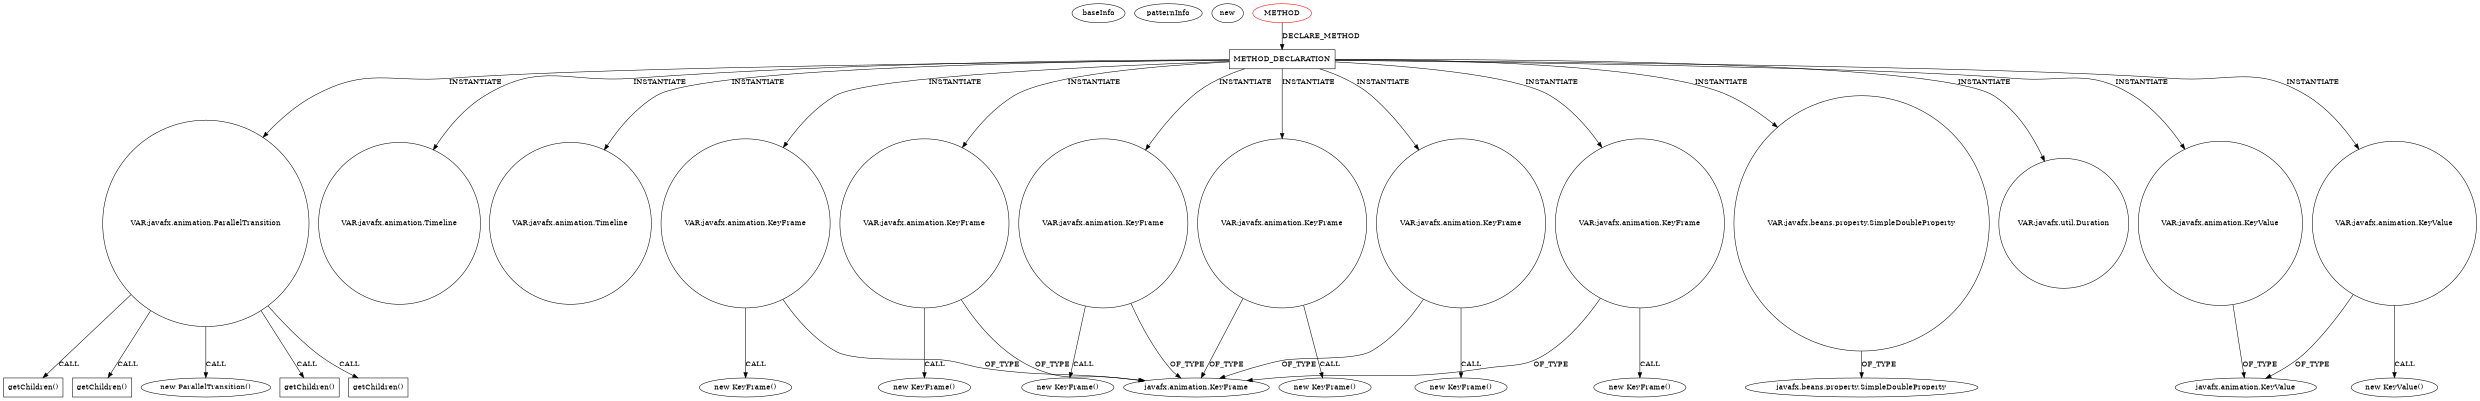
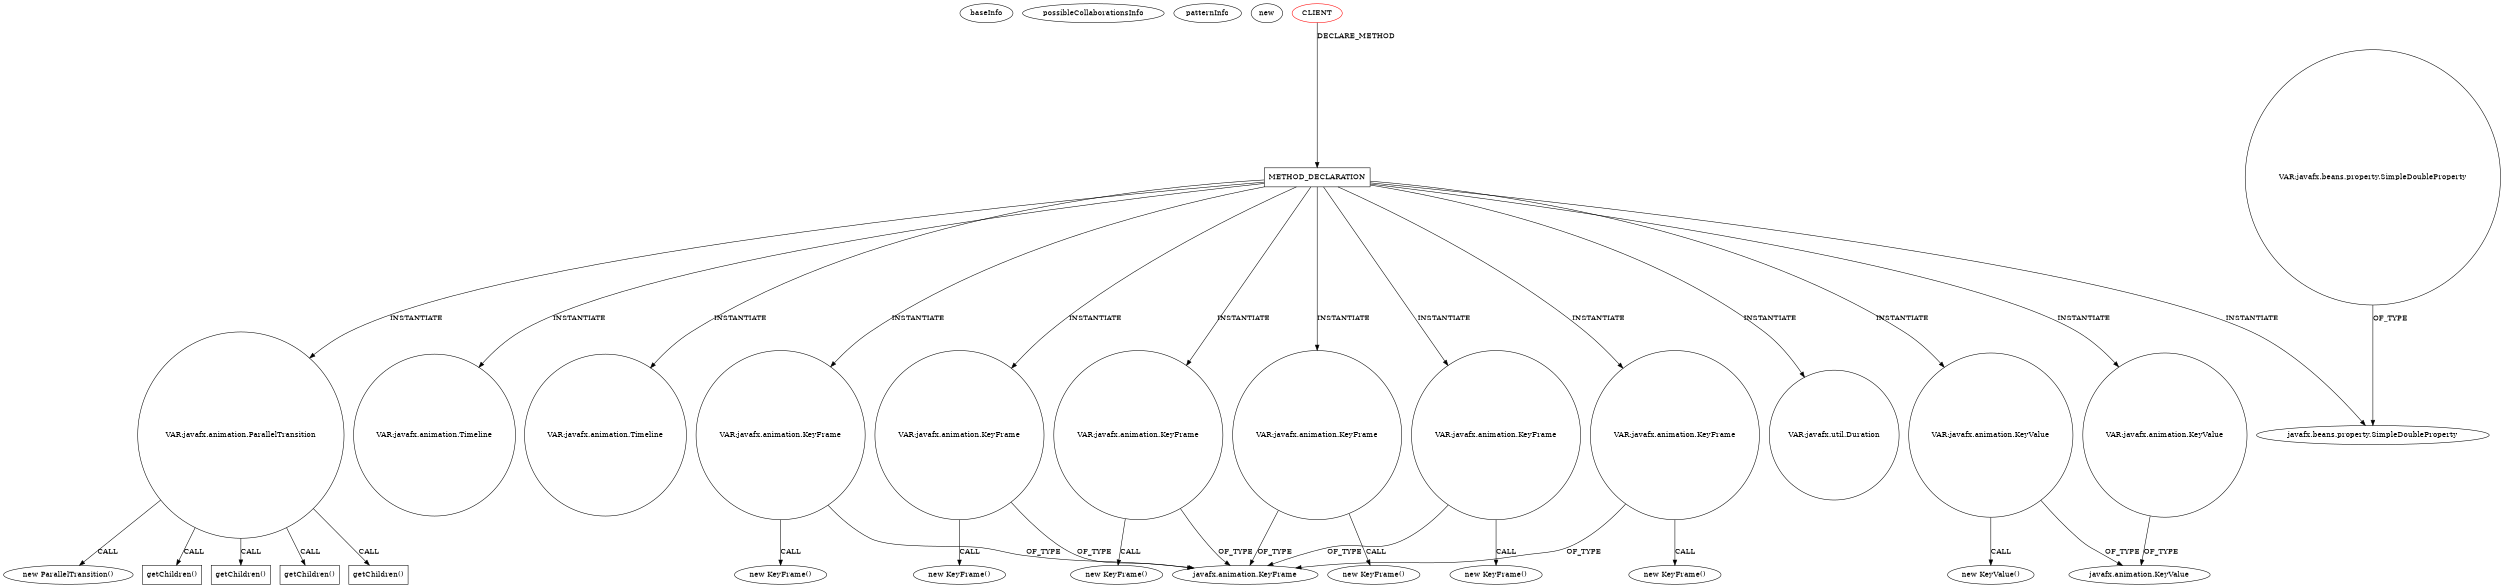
none -> (1093, 13)
(1282, 13) -> (1317, 13)
(1560, 67) -> (1886, 247)
